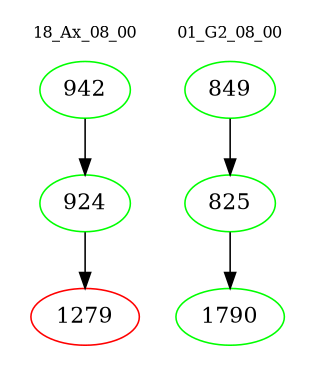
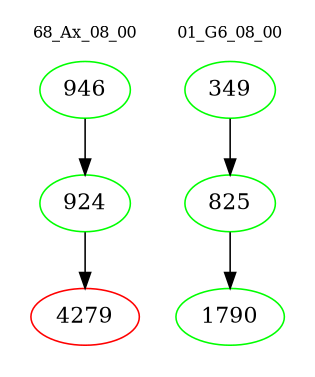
(85, 34) -> (85, 34)
(230, 34) -> (230, 34)
(85, 90) -> (85, 90)
(230, 90) -> (230, 90)
(85, 317) -> (85, 317)
